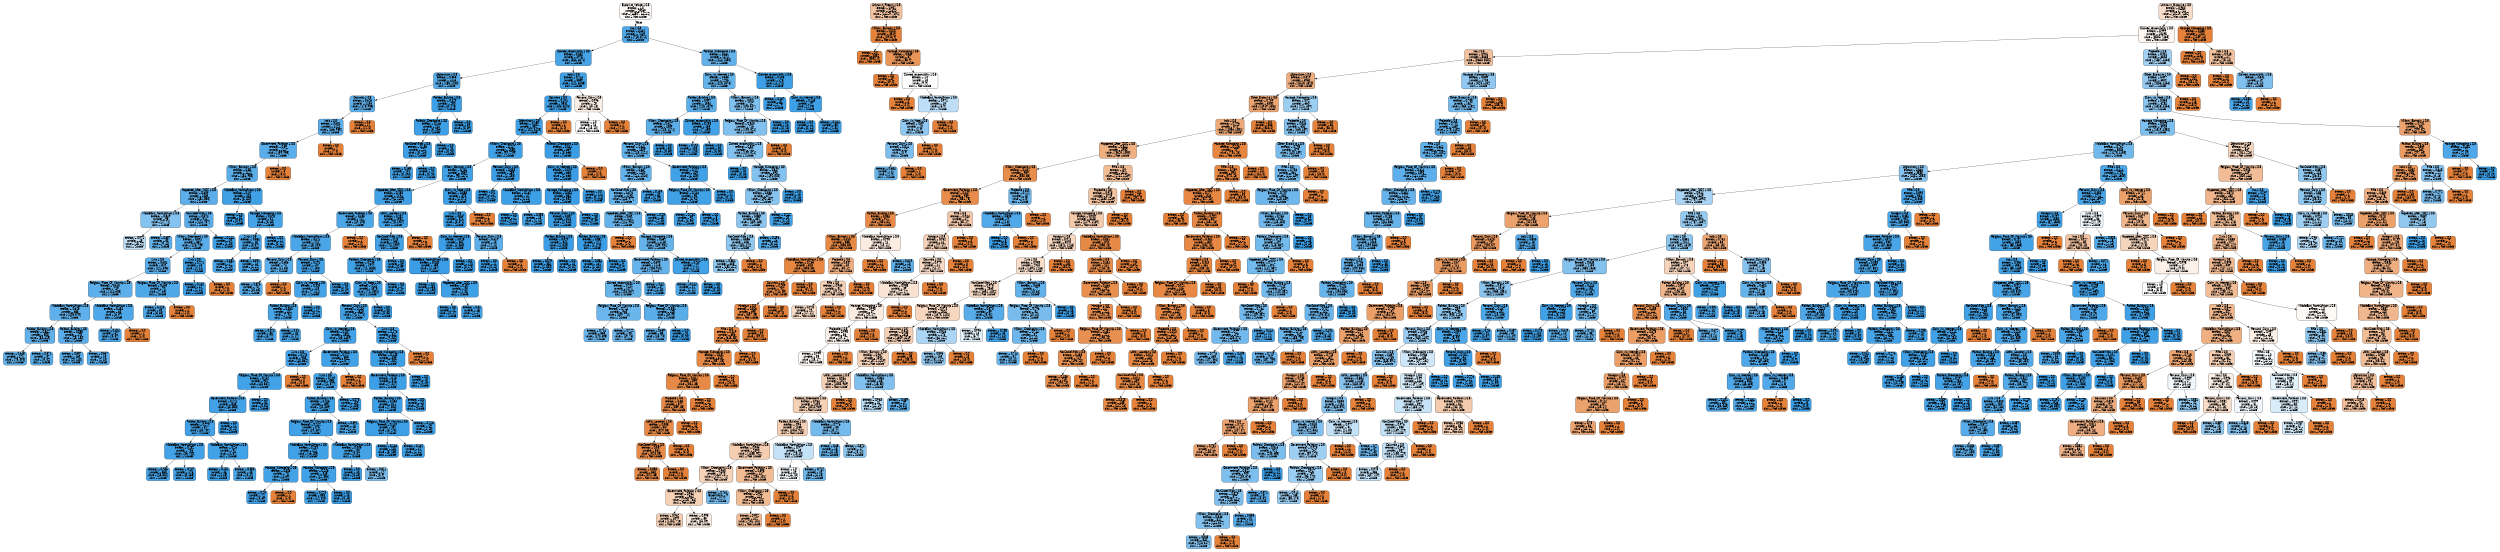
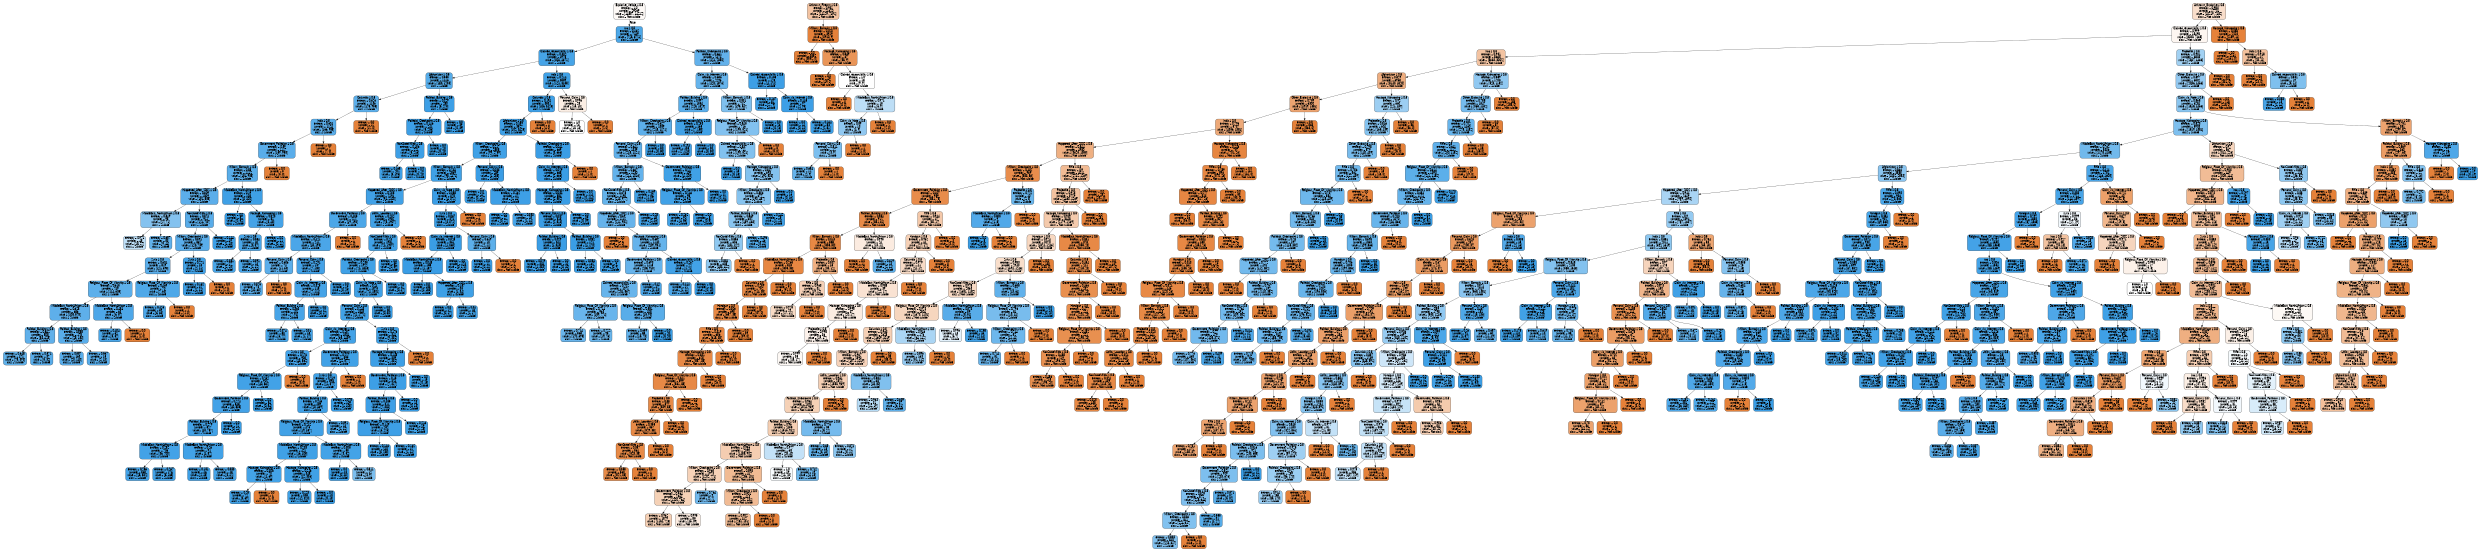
(1894, 380) -> (1871, 380)
(1490, 386) -> (1470, 386)
(718, 496) -> (706, 496)
